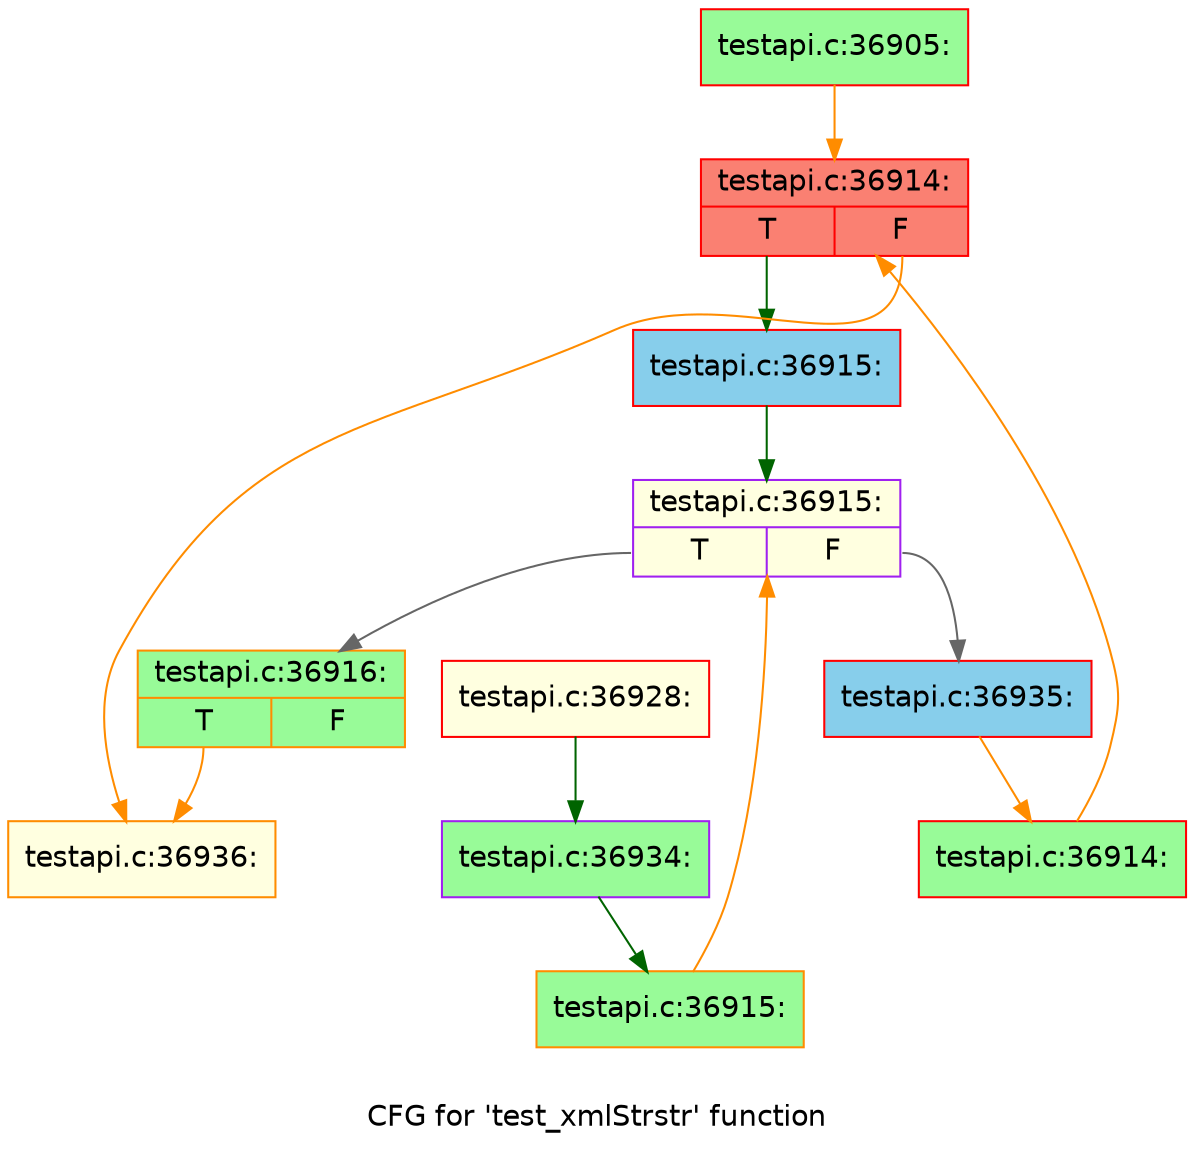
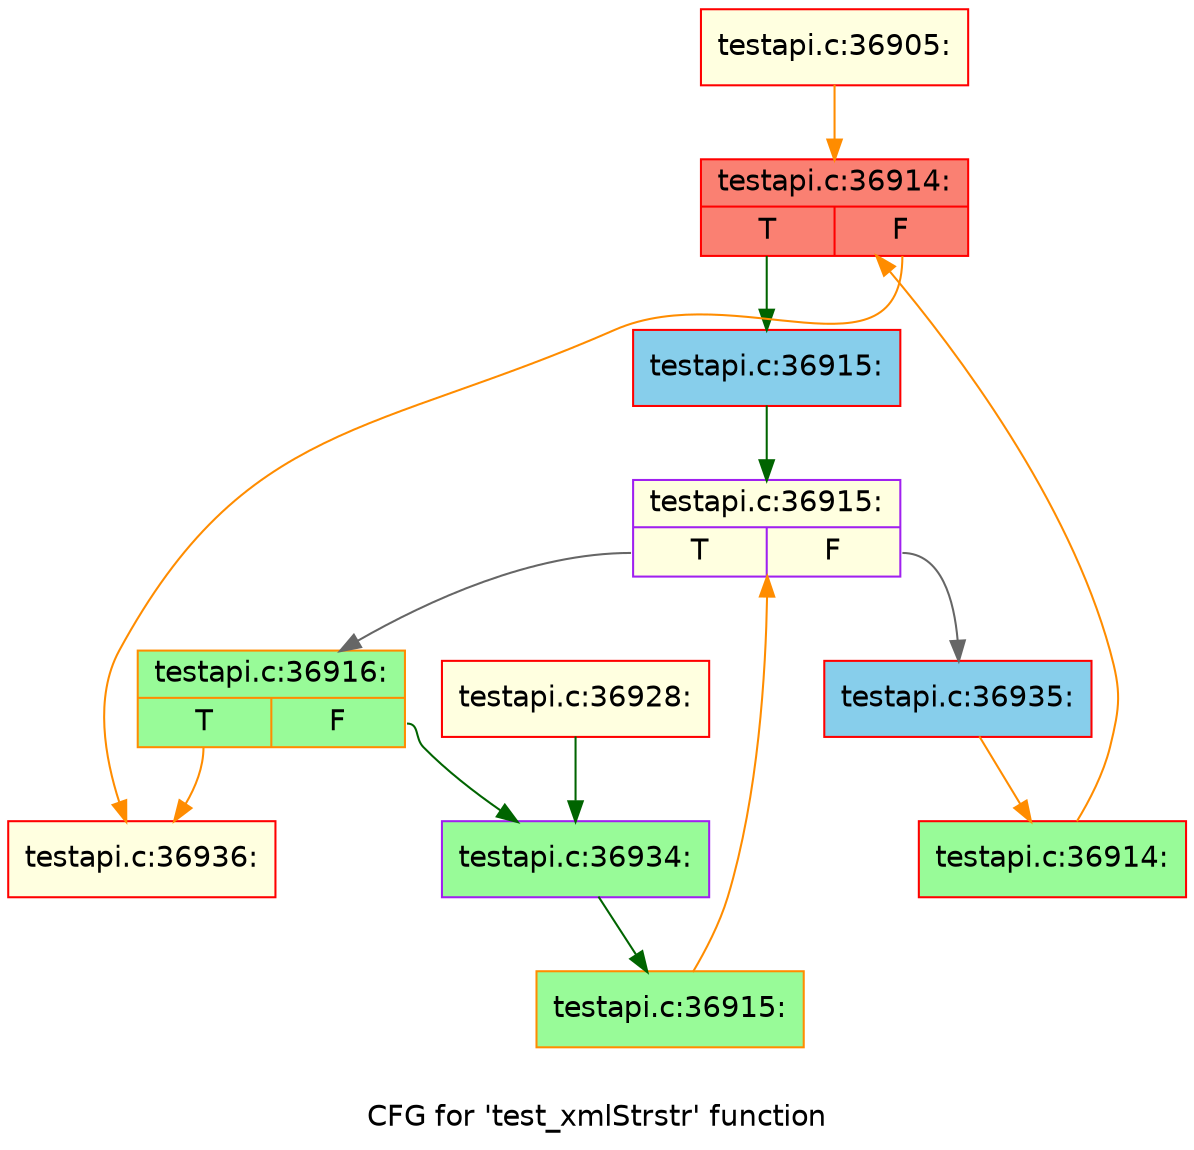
(835, 47) -> (835, 47)
none -> (449, 771)
(142, 859) -> (142, 859)
